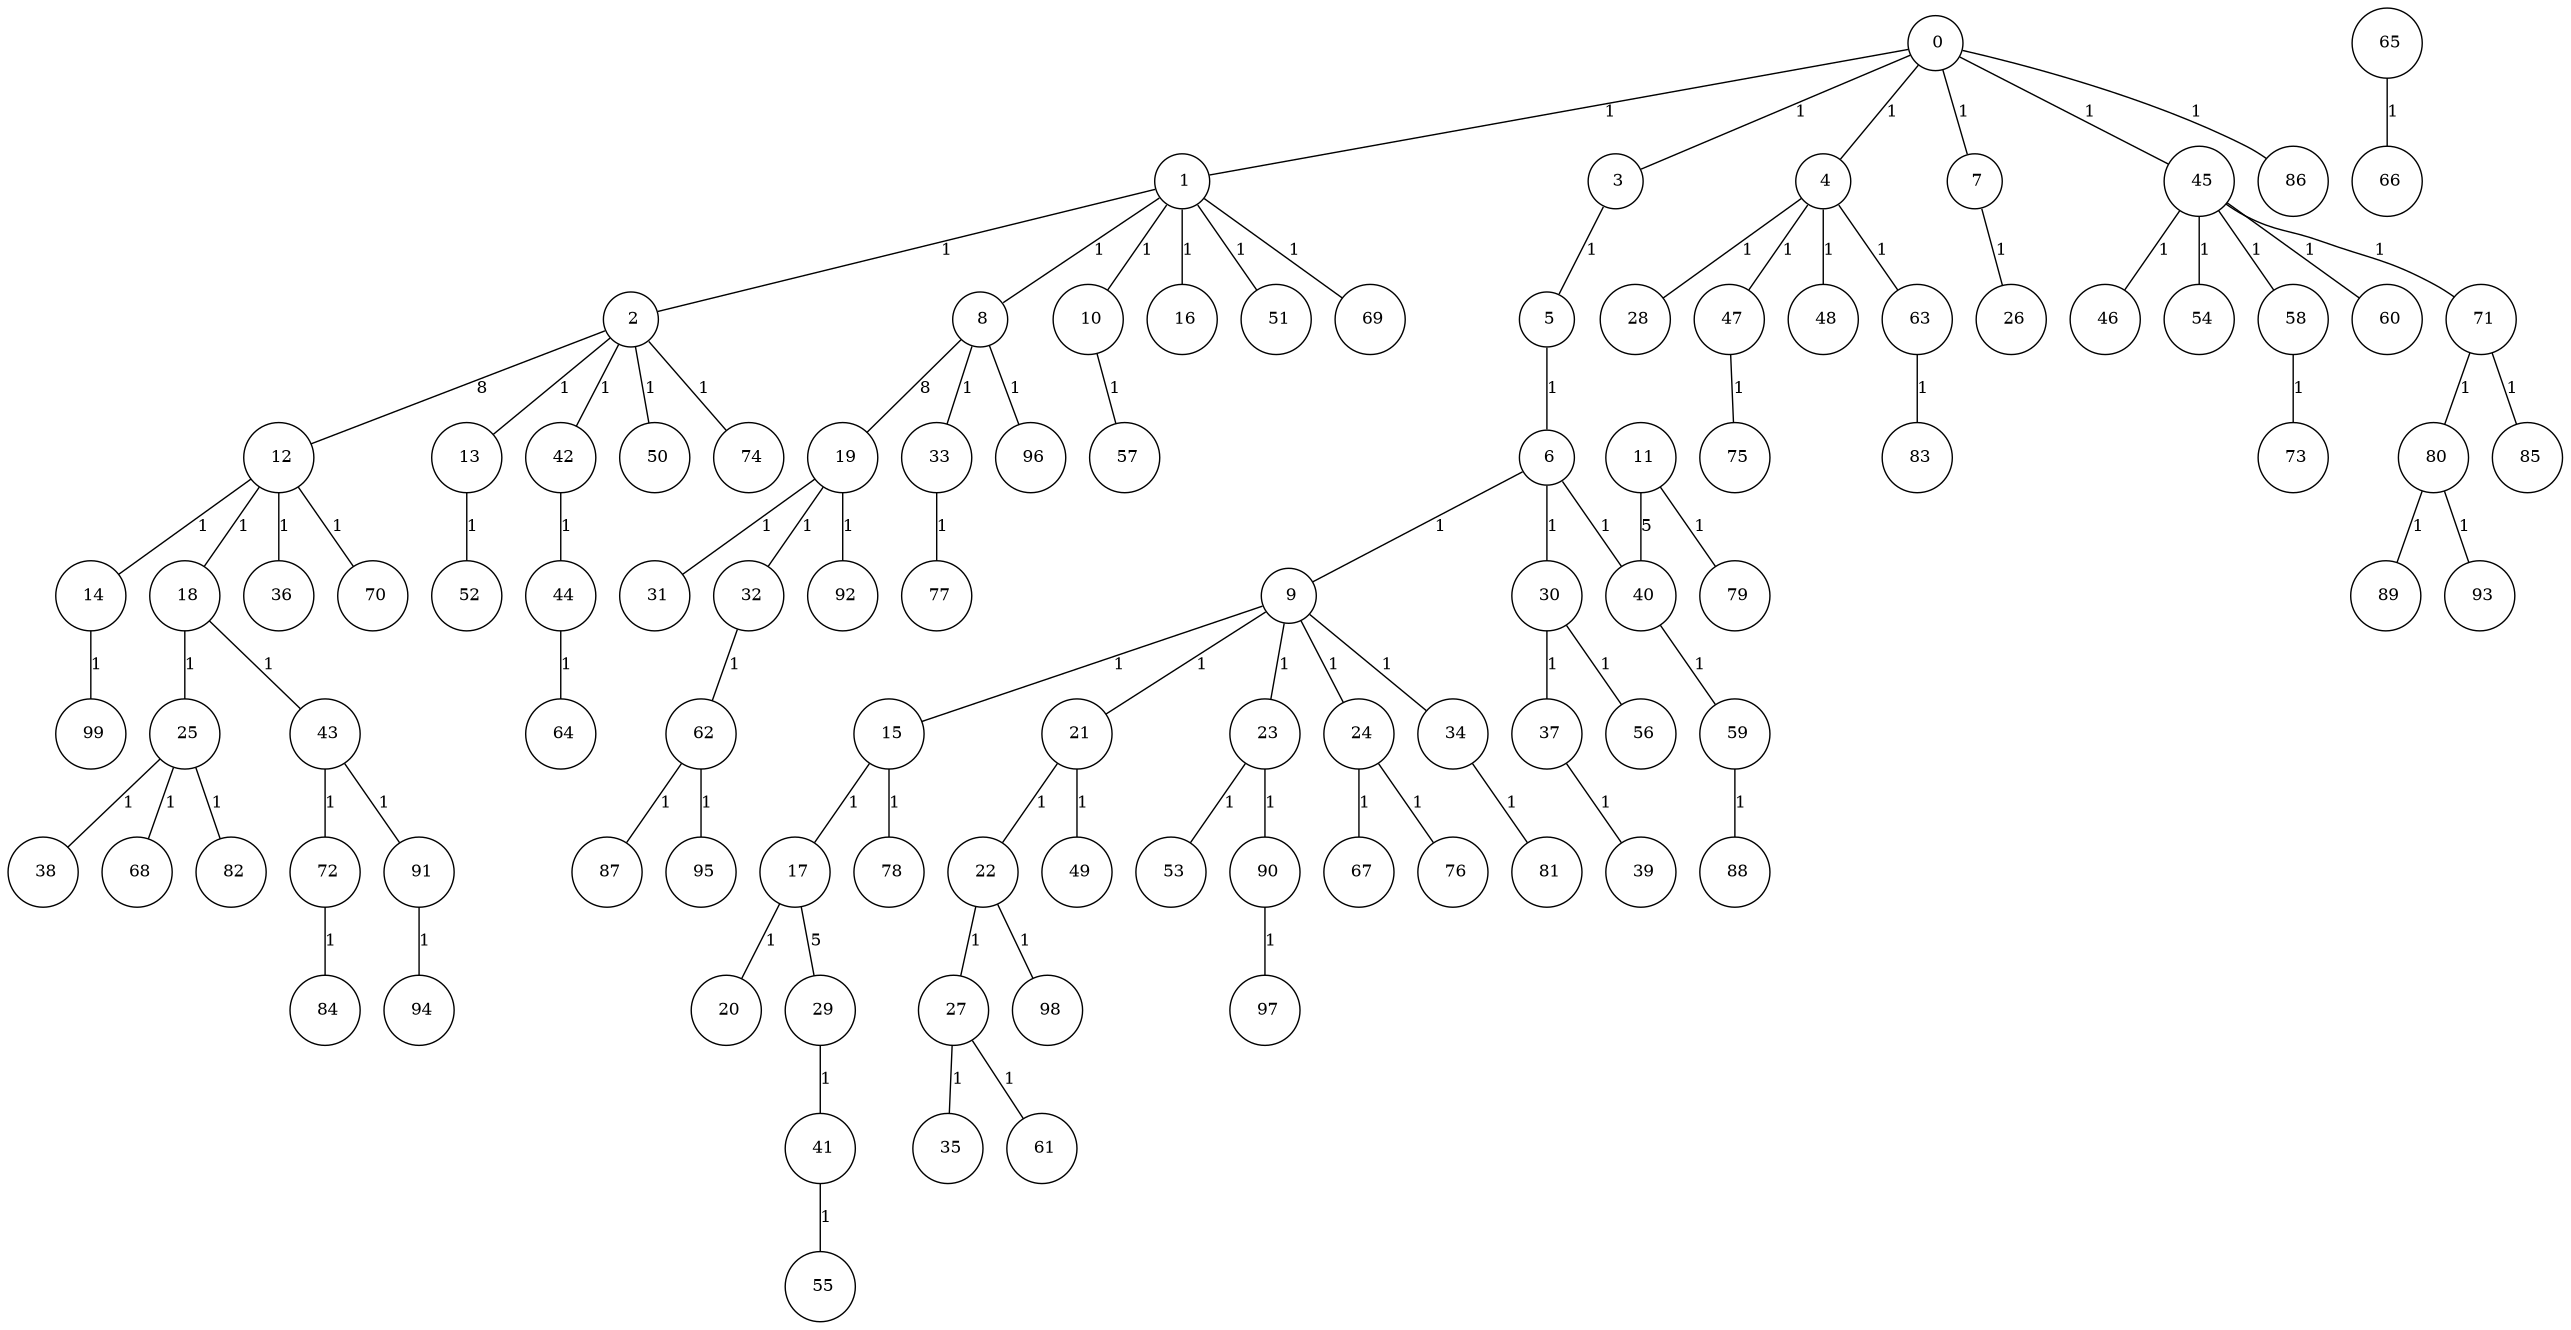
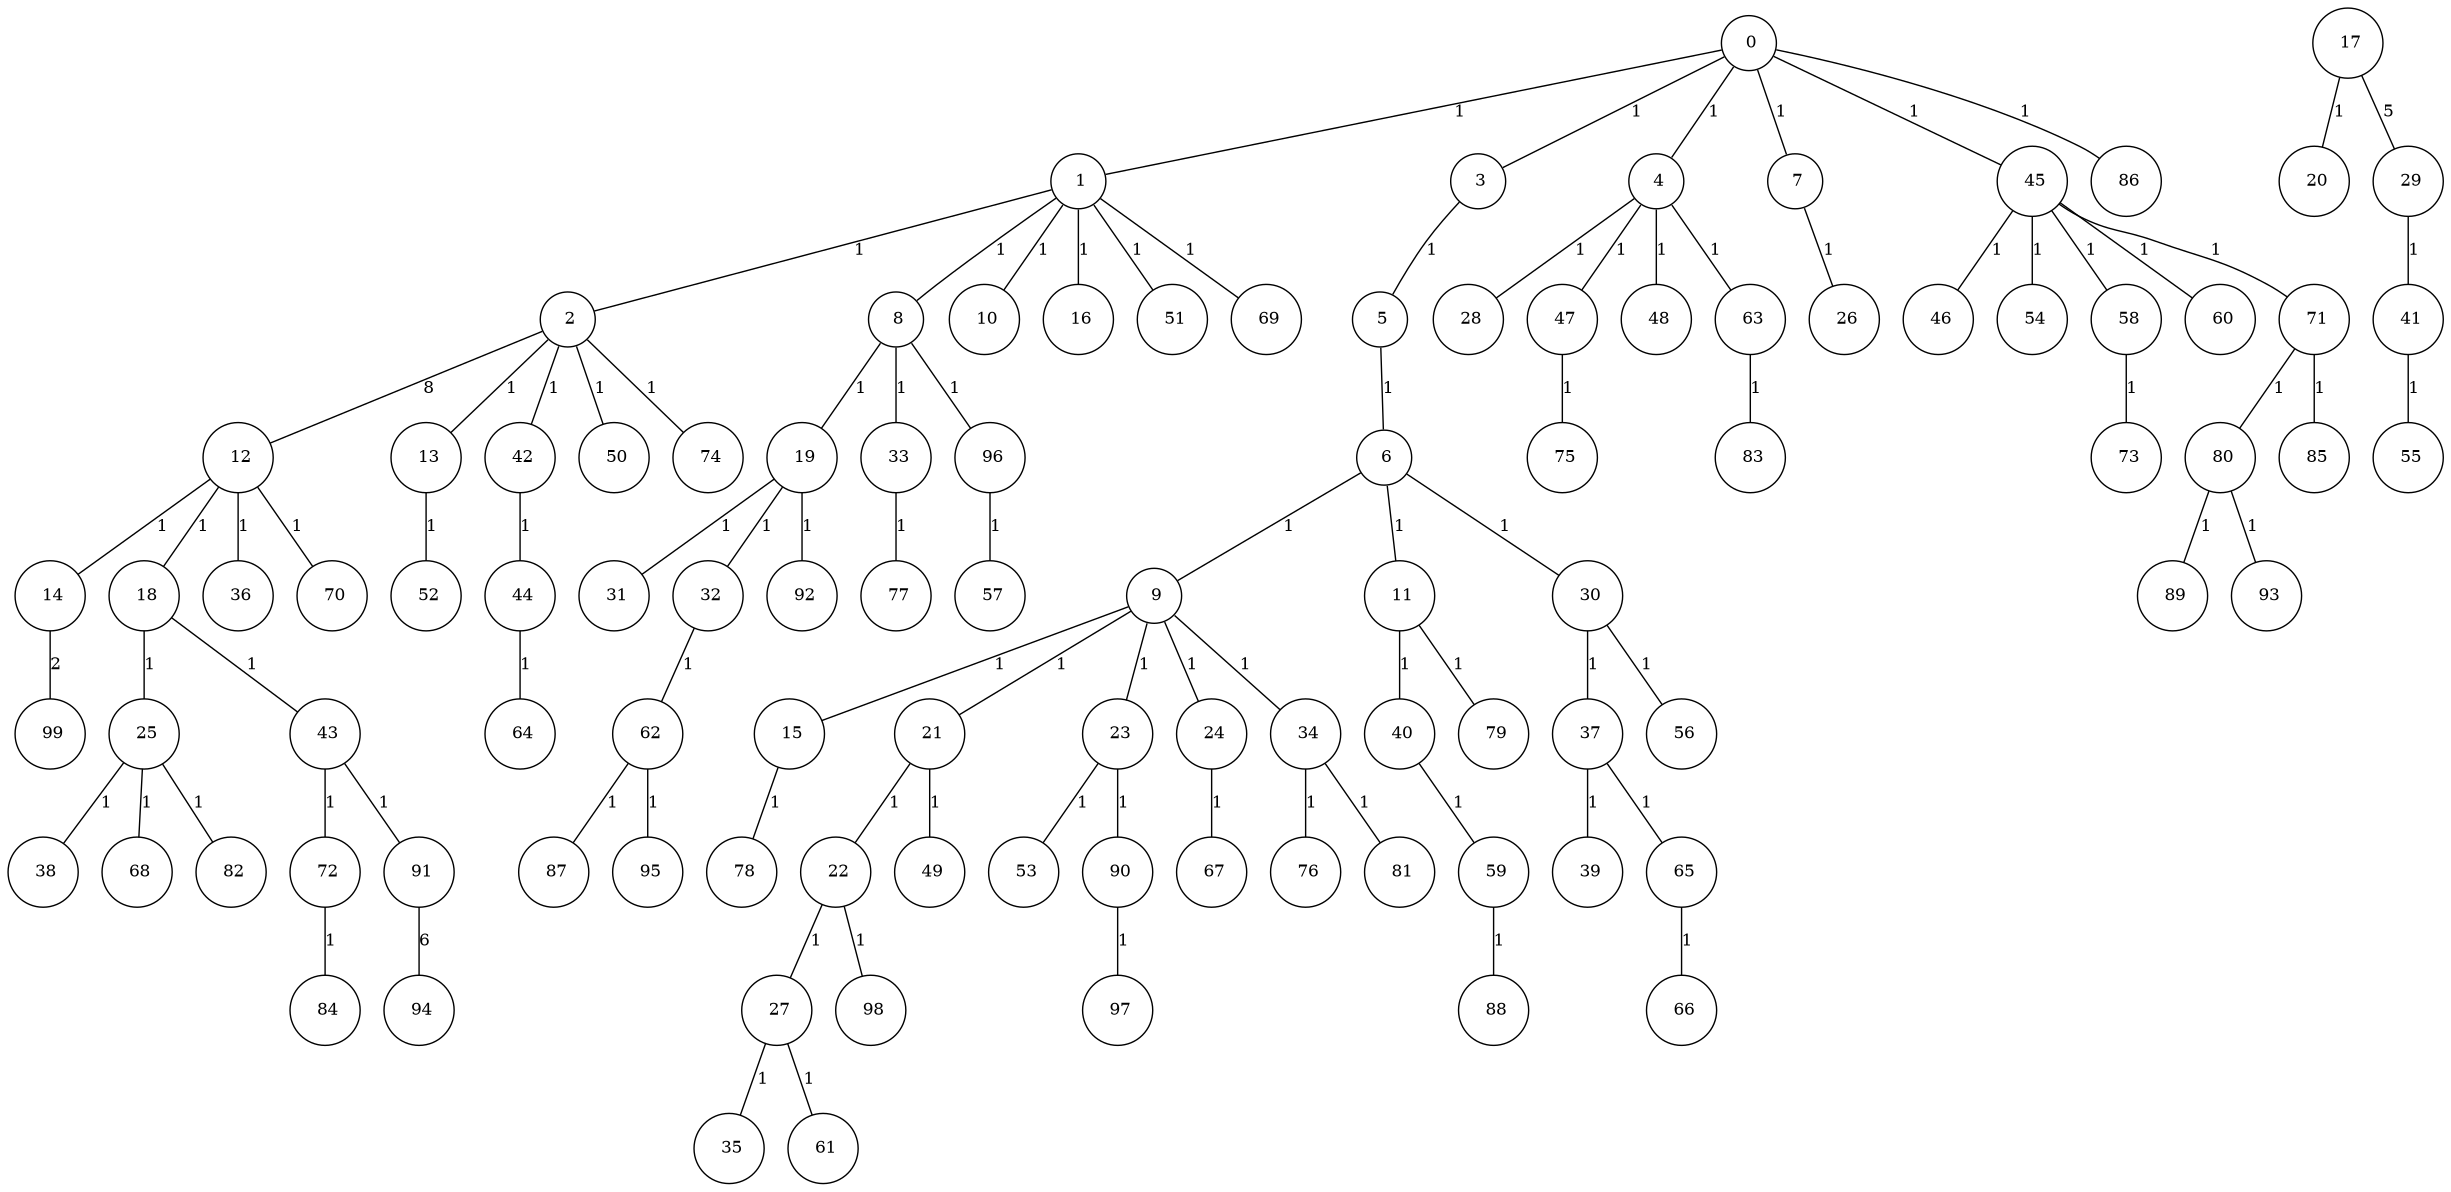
(925, 389) -> (861, 389)
(1106, 389) -> (990, 527)
(1592, 524) -> (1392, 523)
(1646, 527) -> (1405, 665)
(96, 665) -> (56, 665)
(842, 803) -> none
(1406, 803) -> (1306, 803)
none -> (1635, 803)
(425, 941) -> (425, 941)
